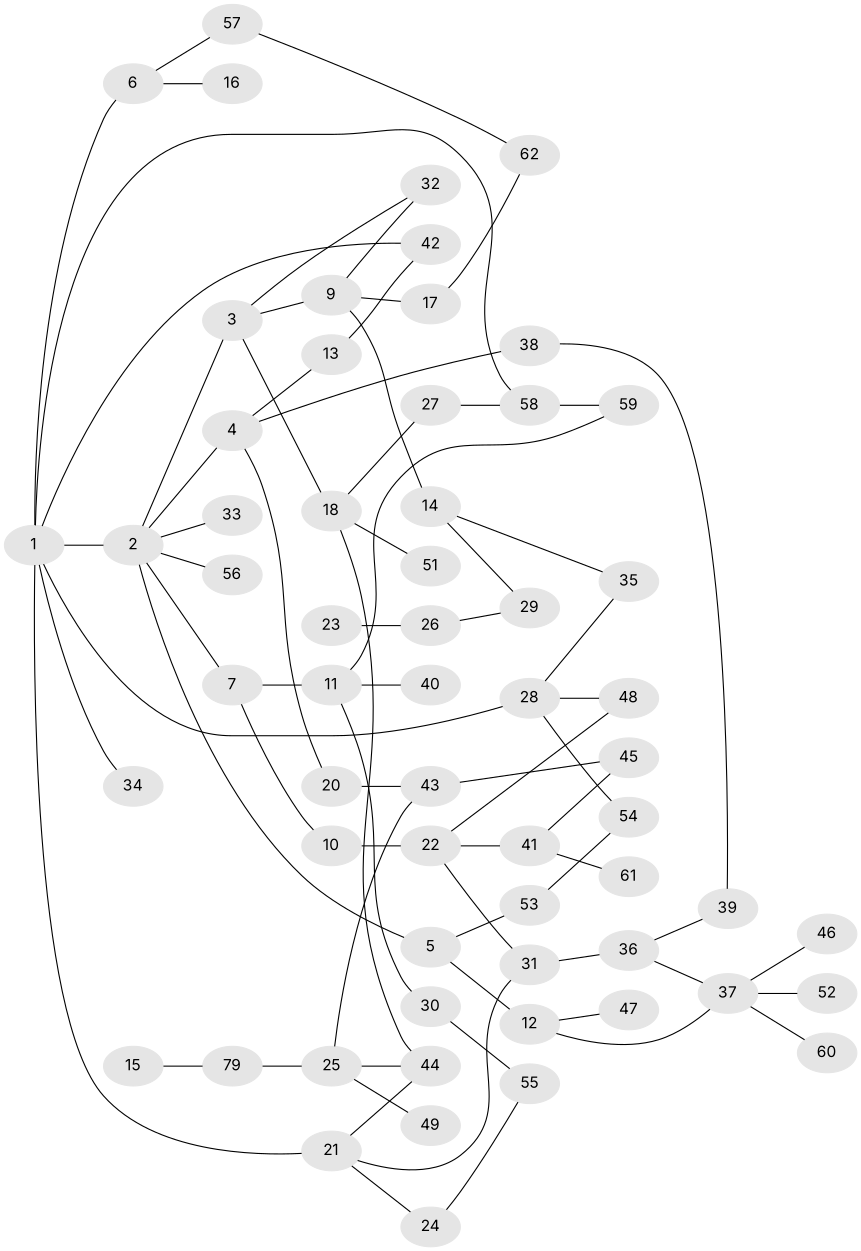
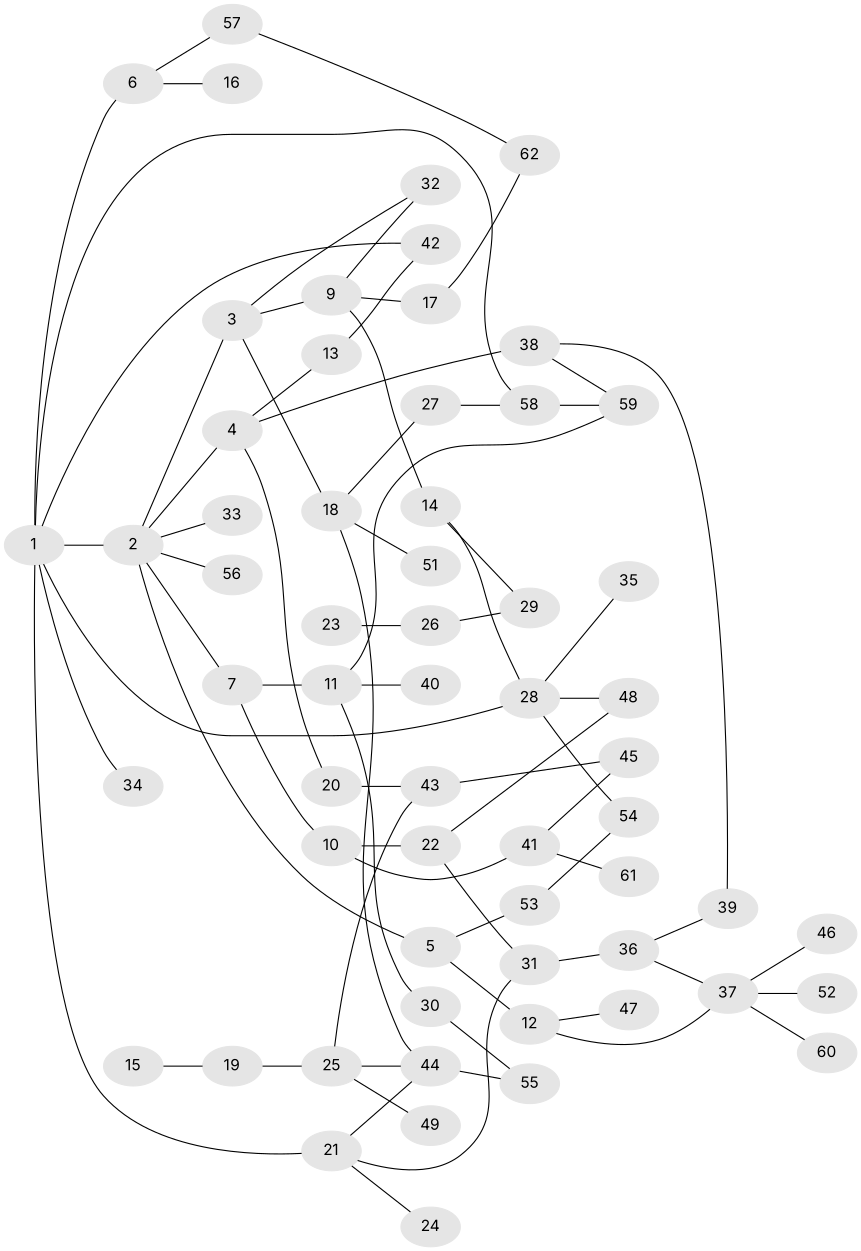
none -> (579, 376)
(530, 544) -> (487, 599)
(480, 846) -> (431, 880)
(232, 1066) -> (232, 1066)
(484, 1157) -> (480, 1075)
